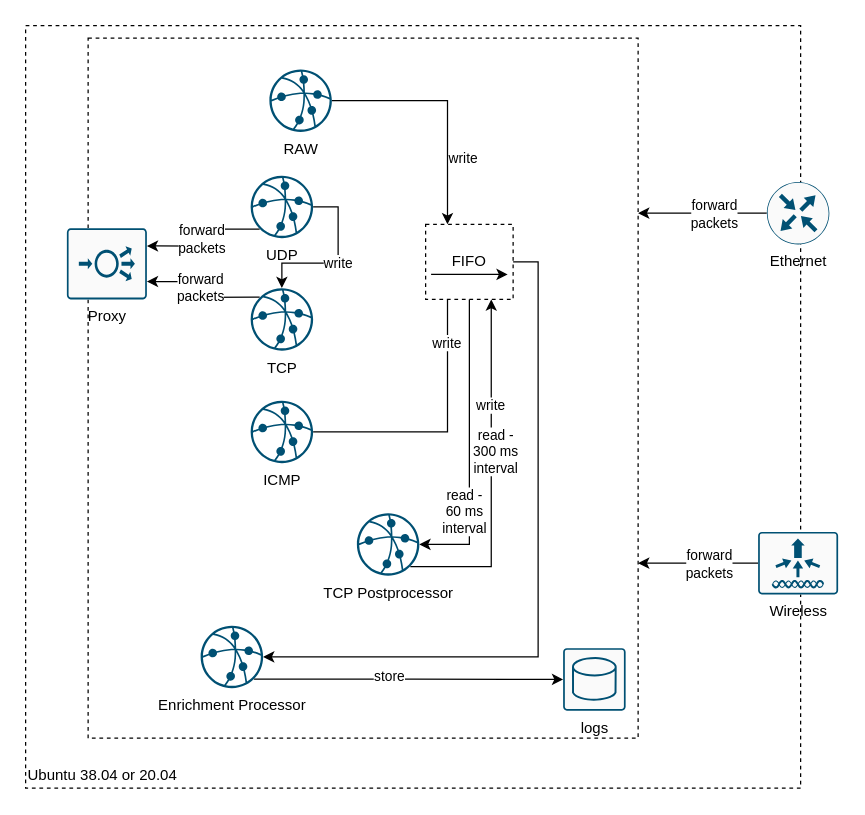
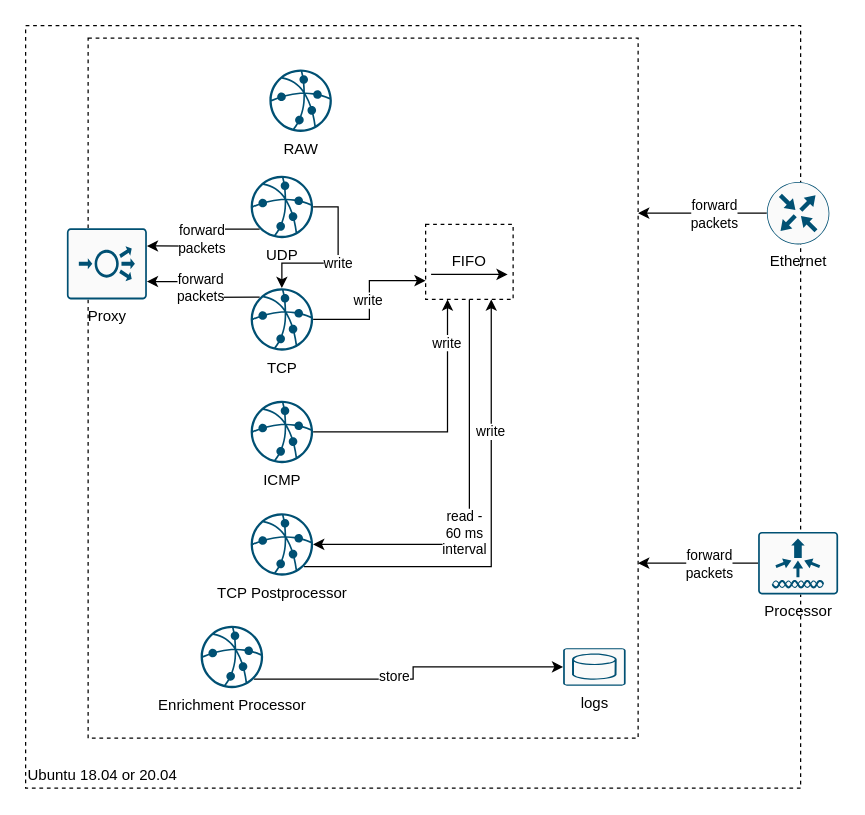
(448, 101) -> none
none -> (369, 304)
(448, 306) -> (448, 309)
(388, 544) -> (282, 544)
(538, 580) -> none
(799, 612) -> (799, 612)
(594, 679) -> (594, 667)
(107, 776) -> (107, 776)
